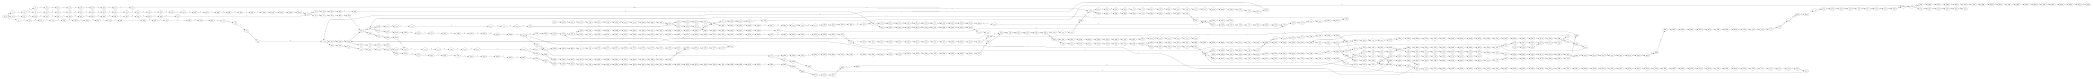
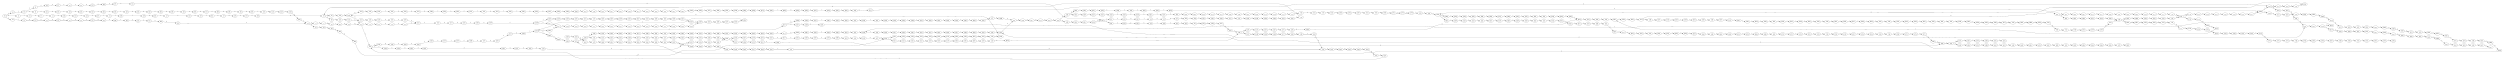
none -> (1239, 14)
none -> (1274, 30)
